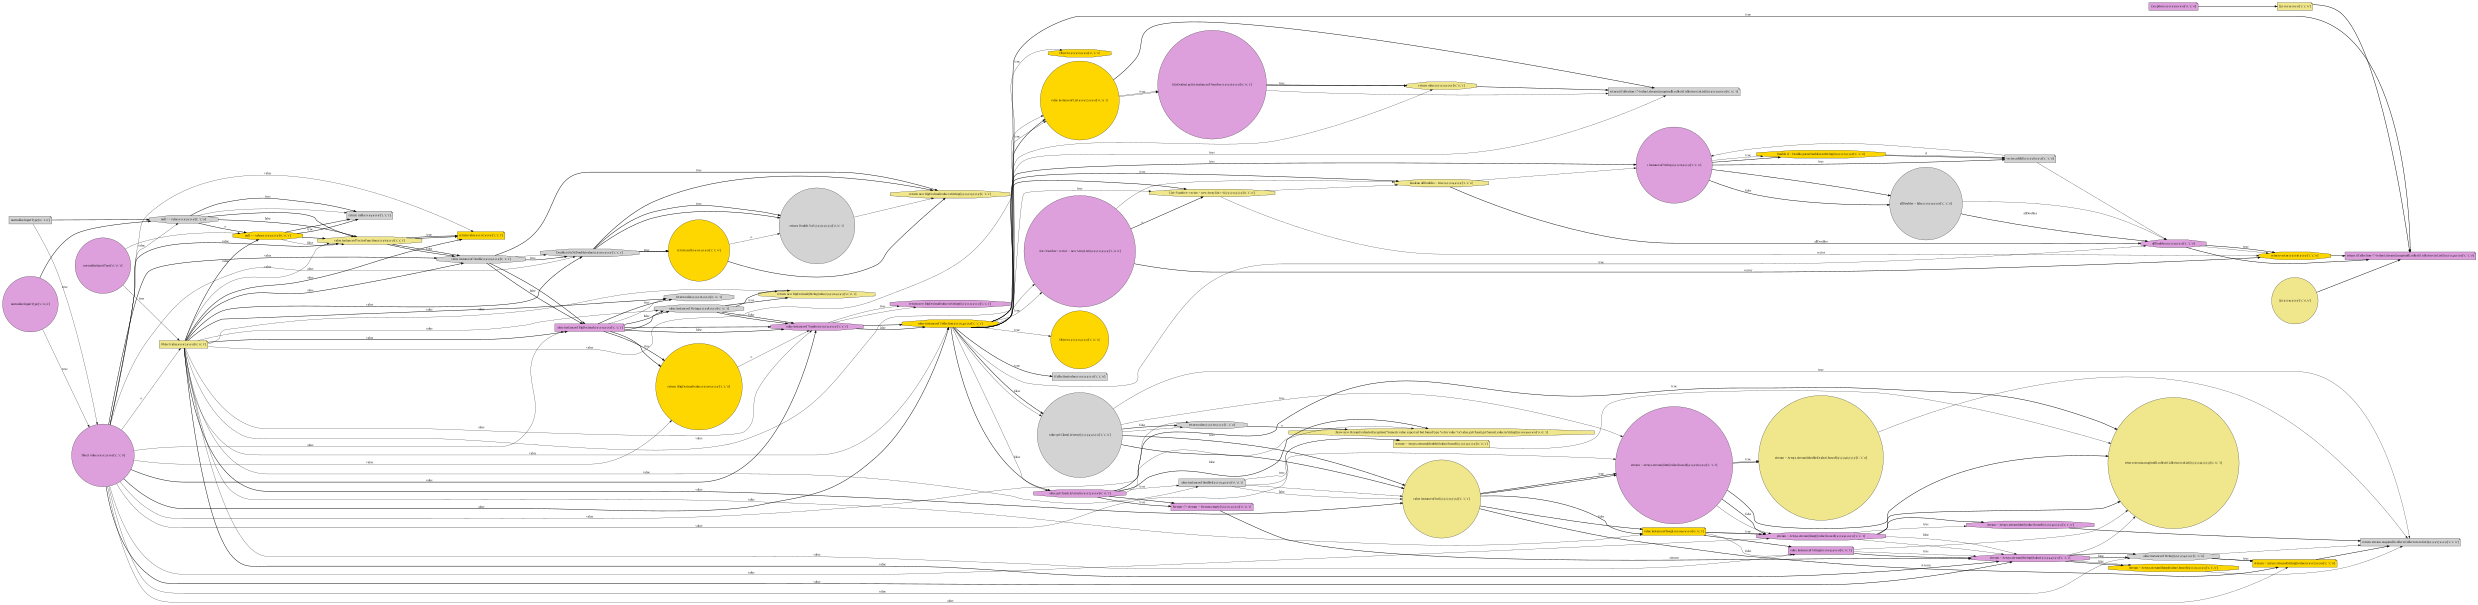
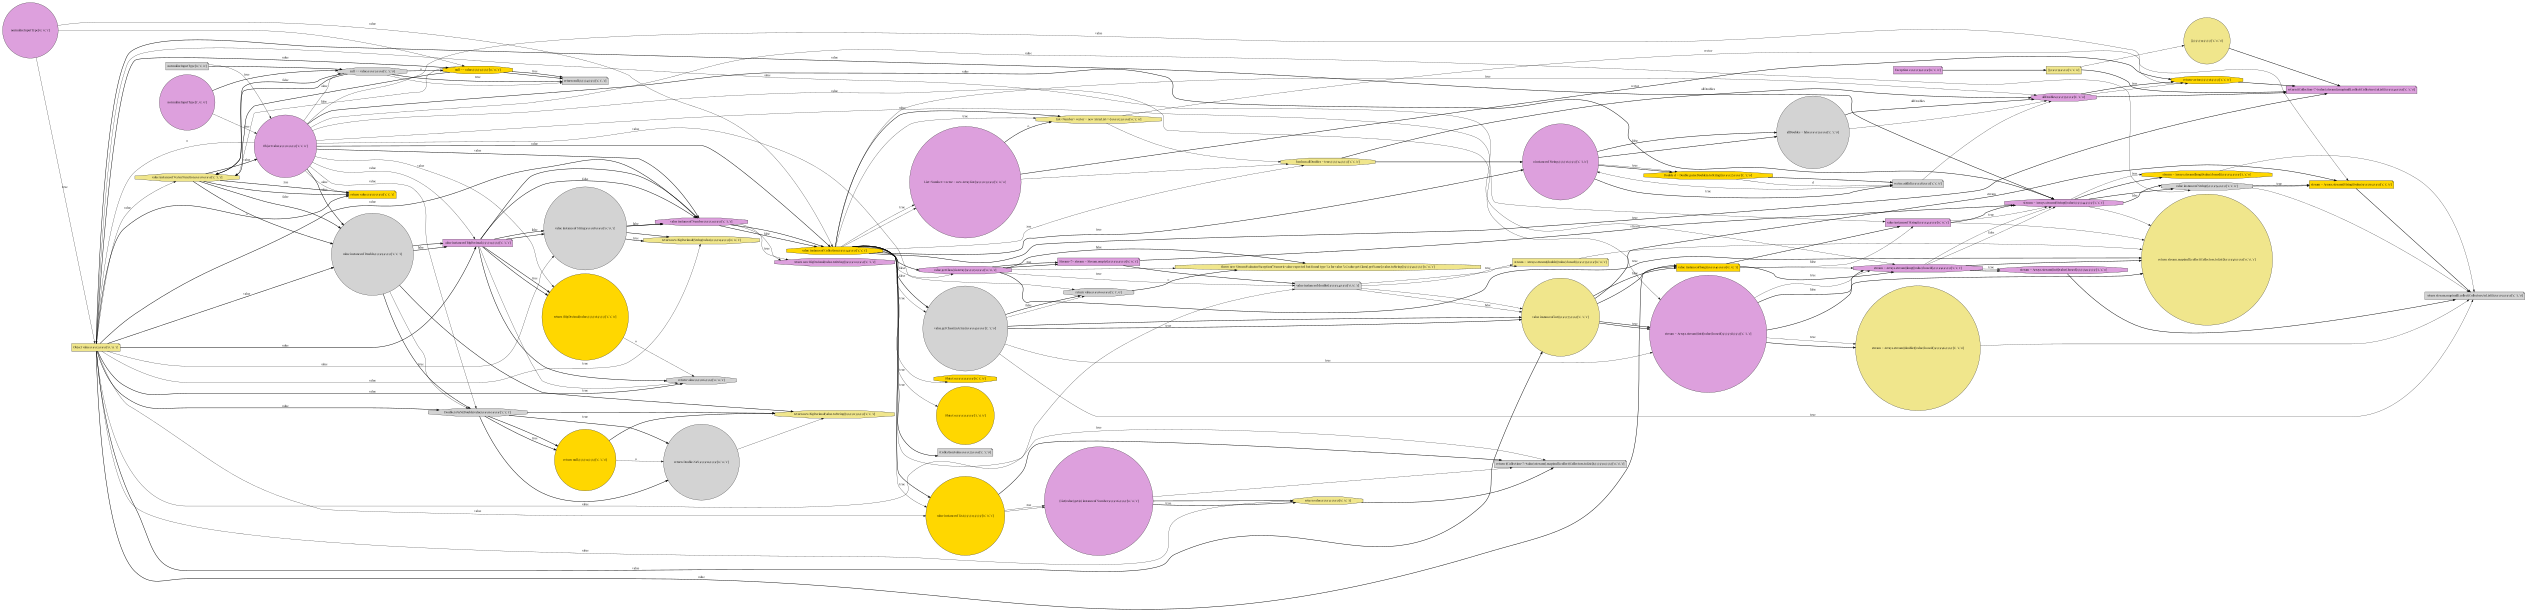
none -> (2132, 56)
(1115, 173) -> (1090, 211)
(1555, 174) -> (1448, 162)
(151, 250) -> (227, 169)
(481, 259) -> (372, 254)
none -> (1208, 276)
(310, 278) -> (247, 214)
(699, 309) -> (585, 228)
(772, 349) -> (658, 357)
(507, 432) -> (391, 206)
(562, 455) -> (482, 41)
(821, 504) -> (898, 592)
